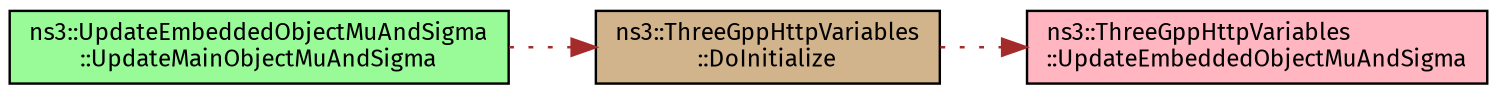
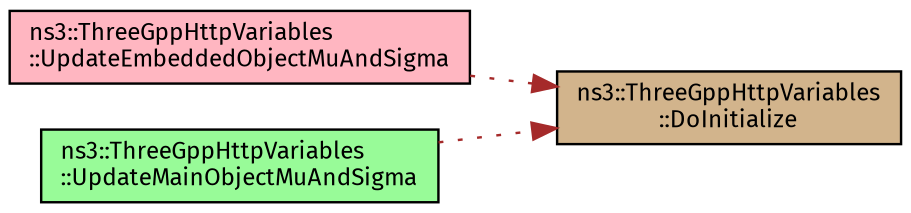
(259, 47) -> (240, 166)
(971, 47) -> (501, 80)
